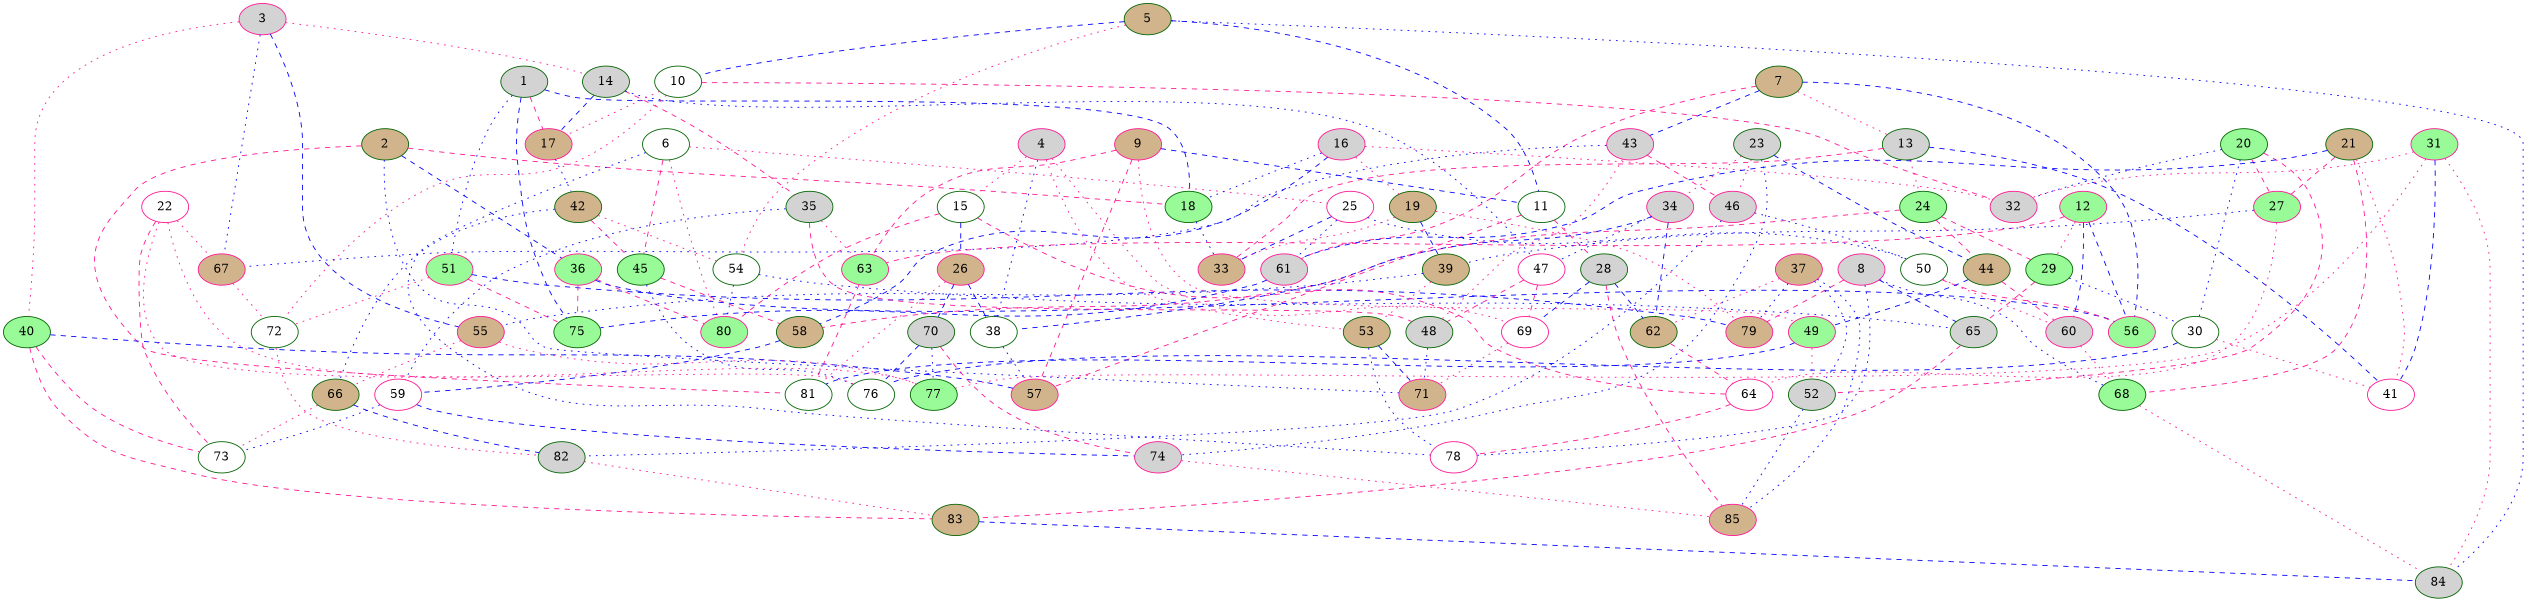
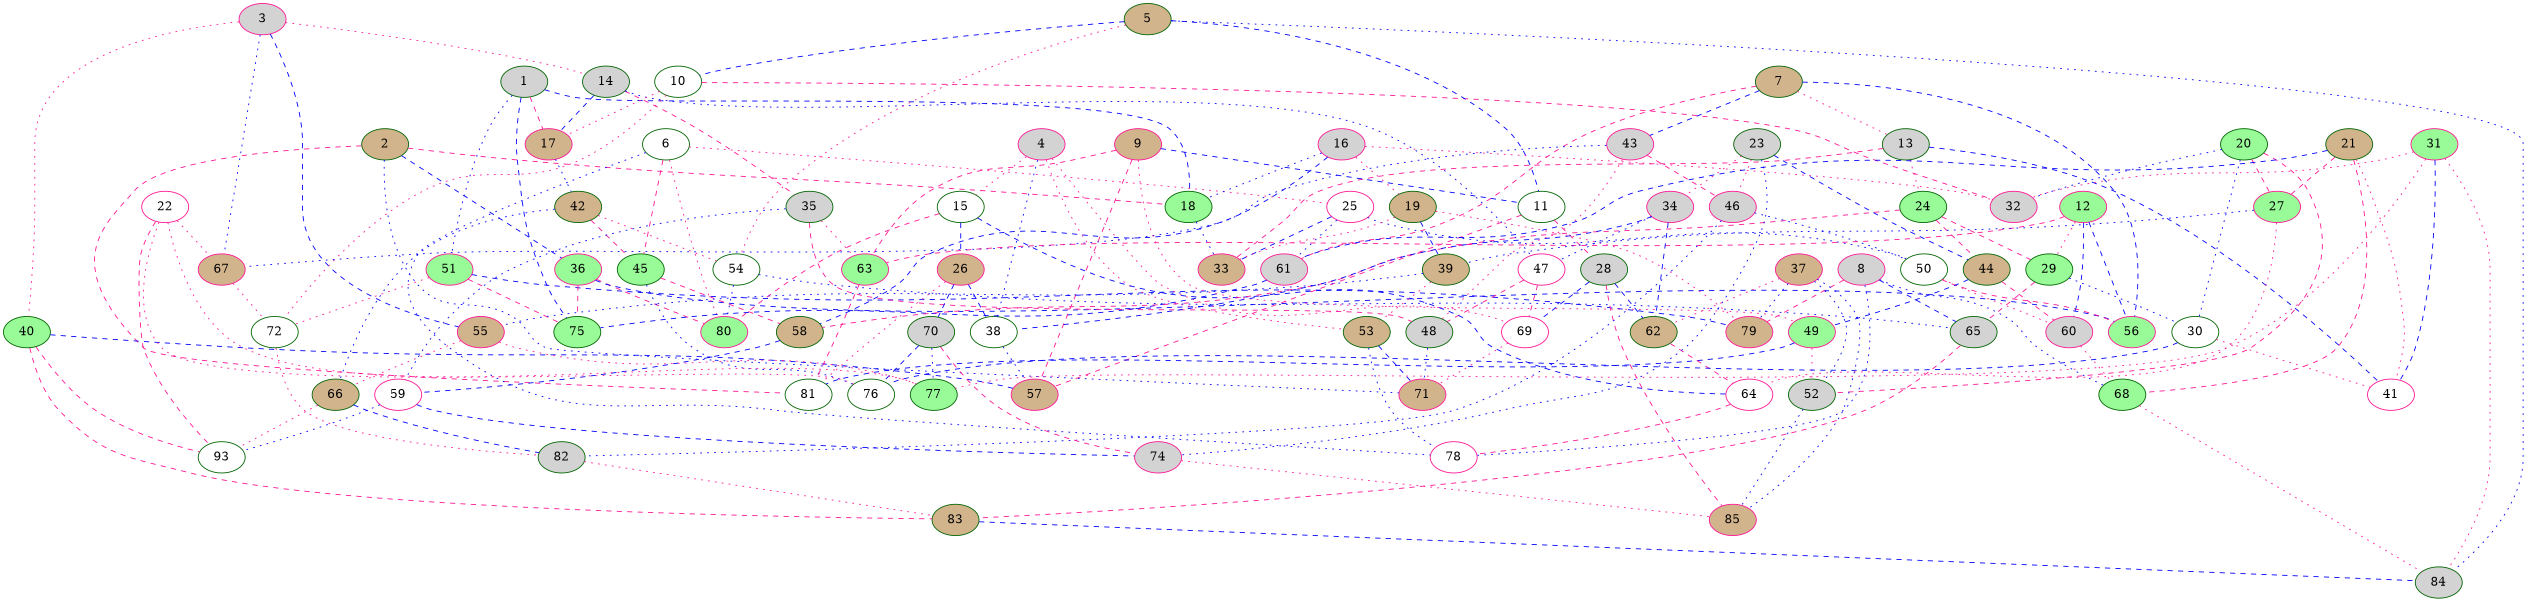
(1468, 321) -> (1468, 321)
(222, 457) -> (222, 457)
